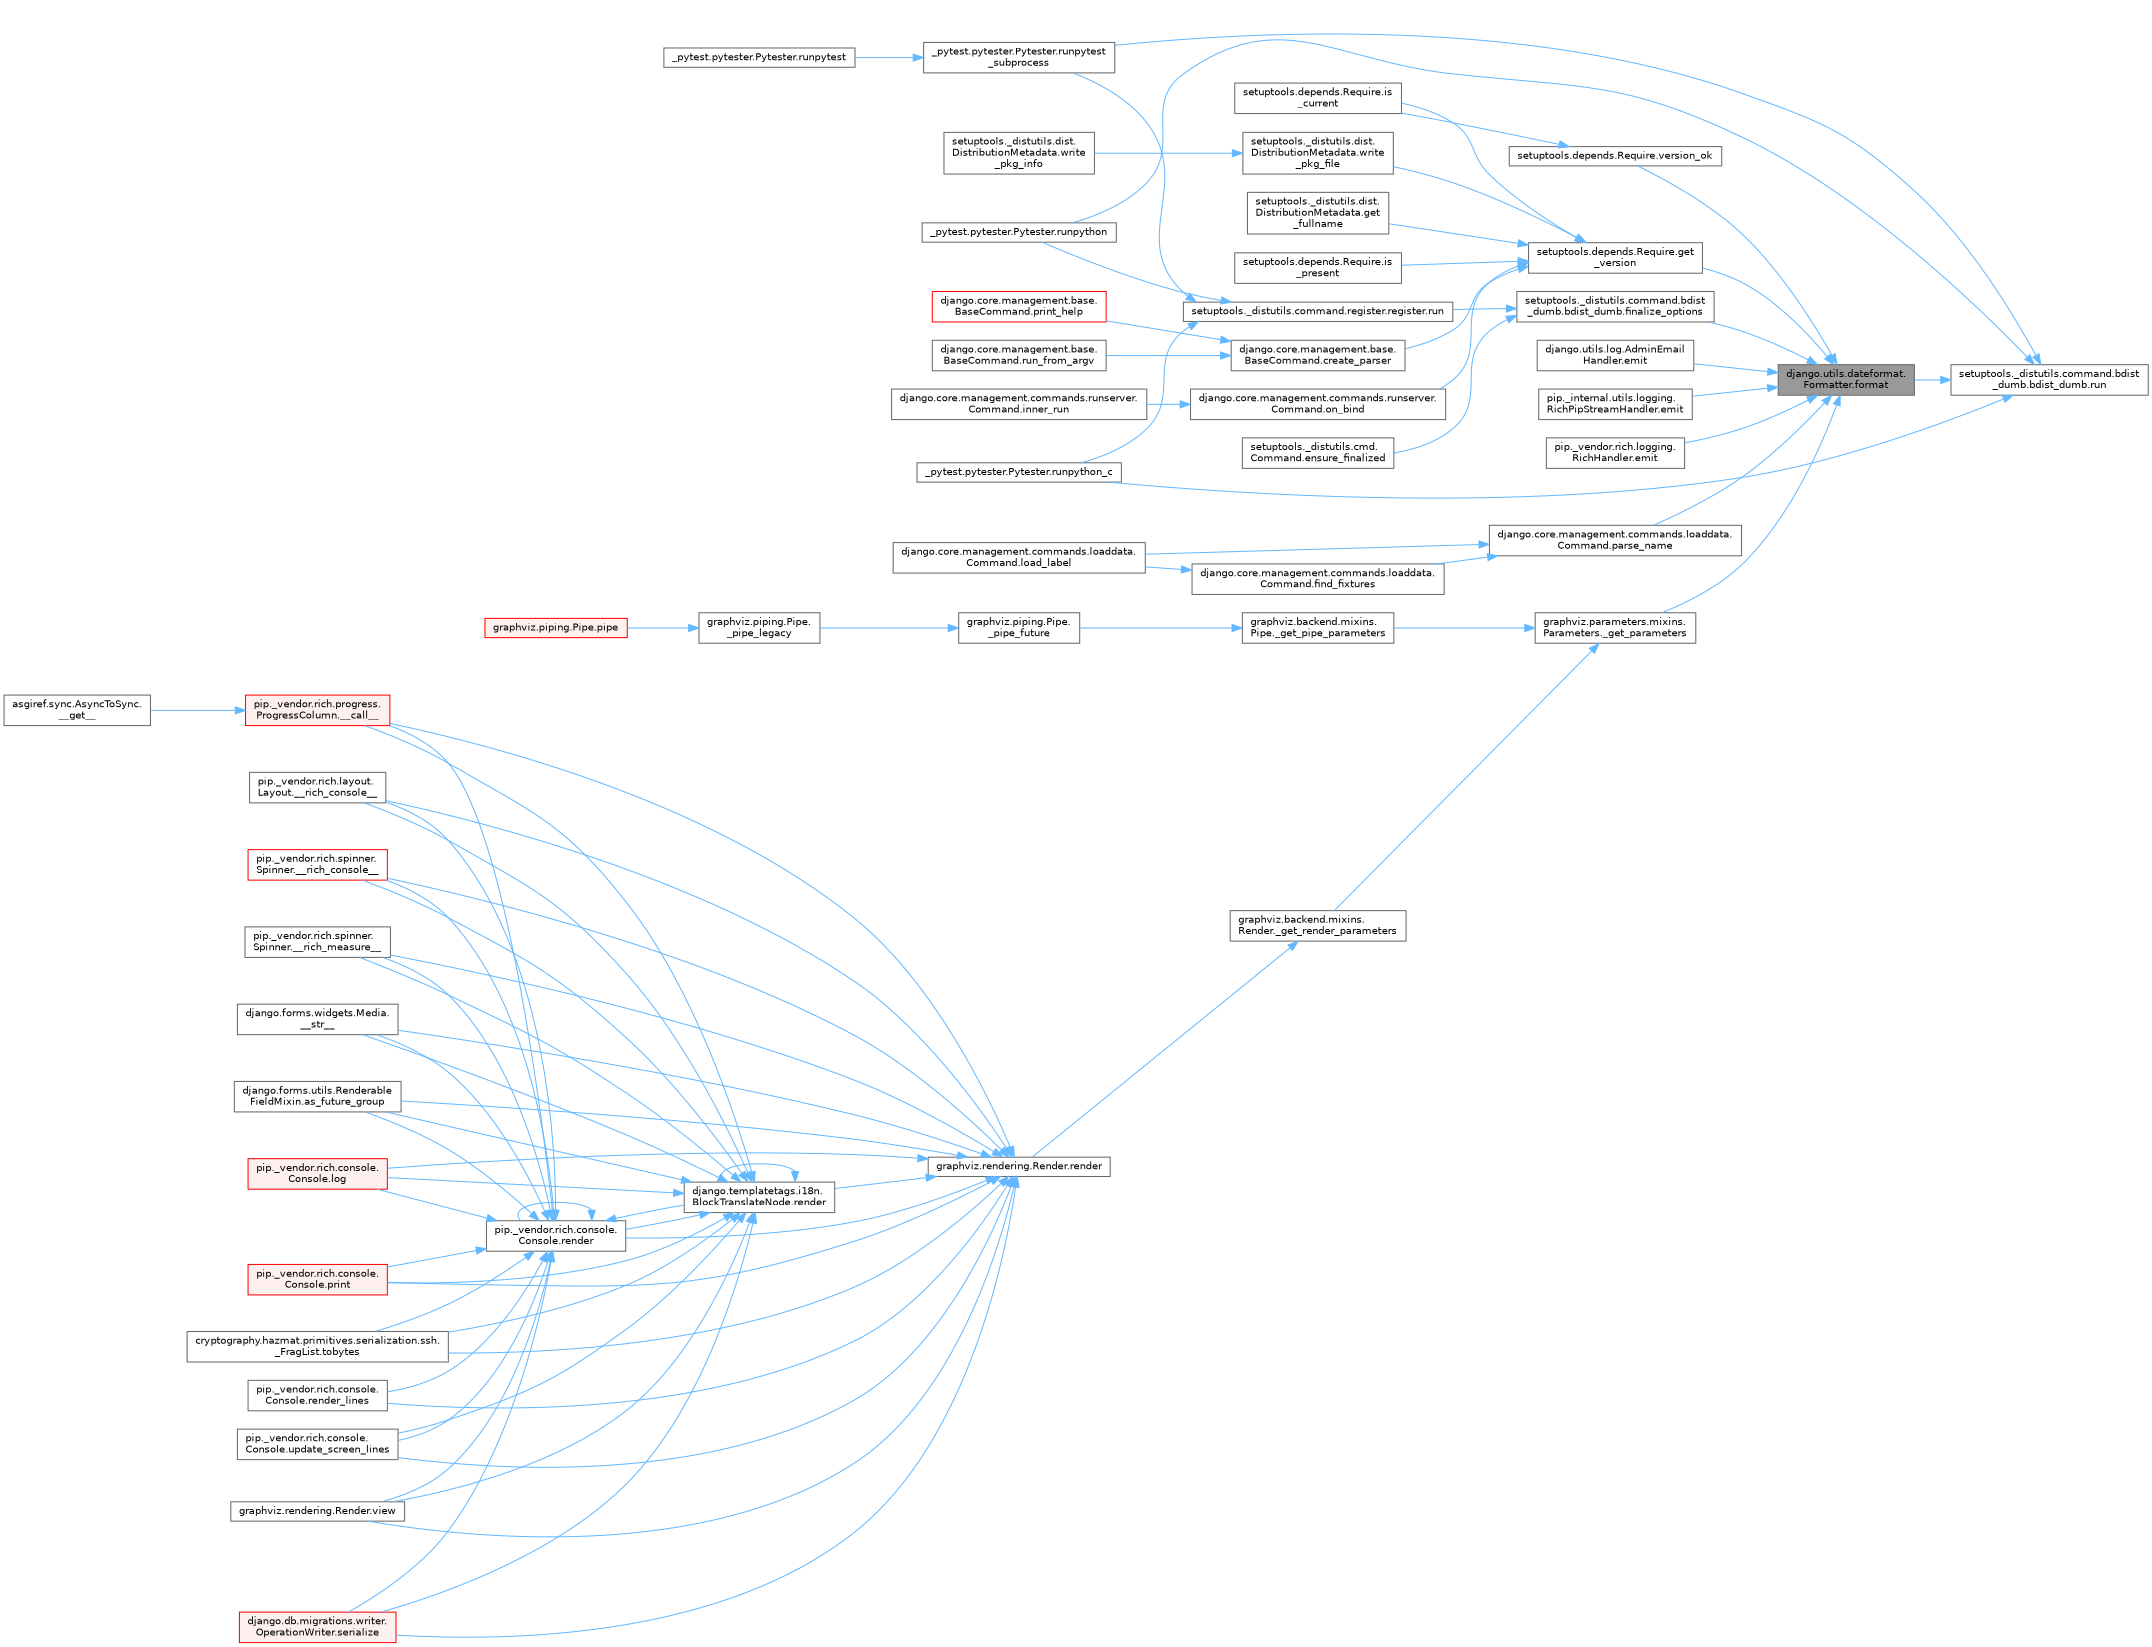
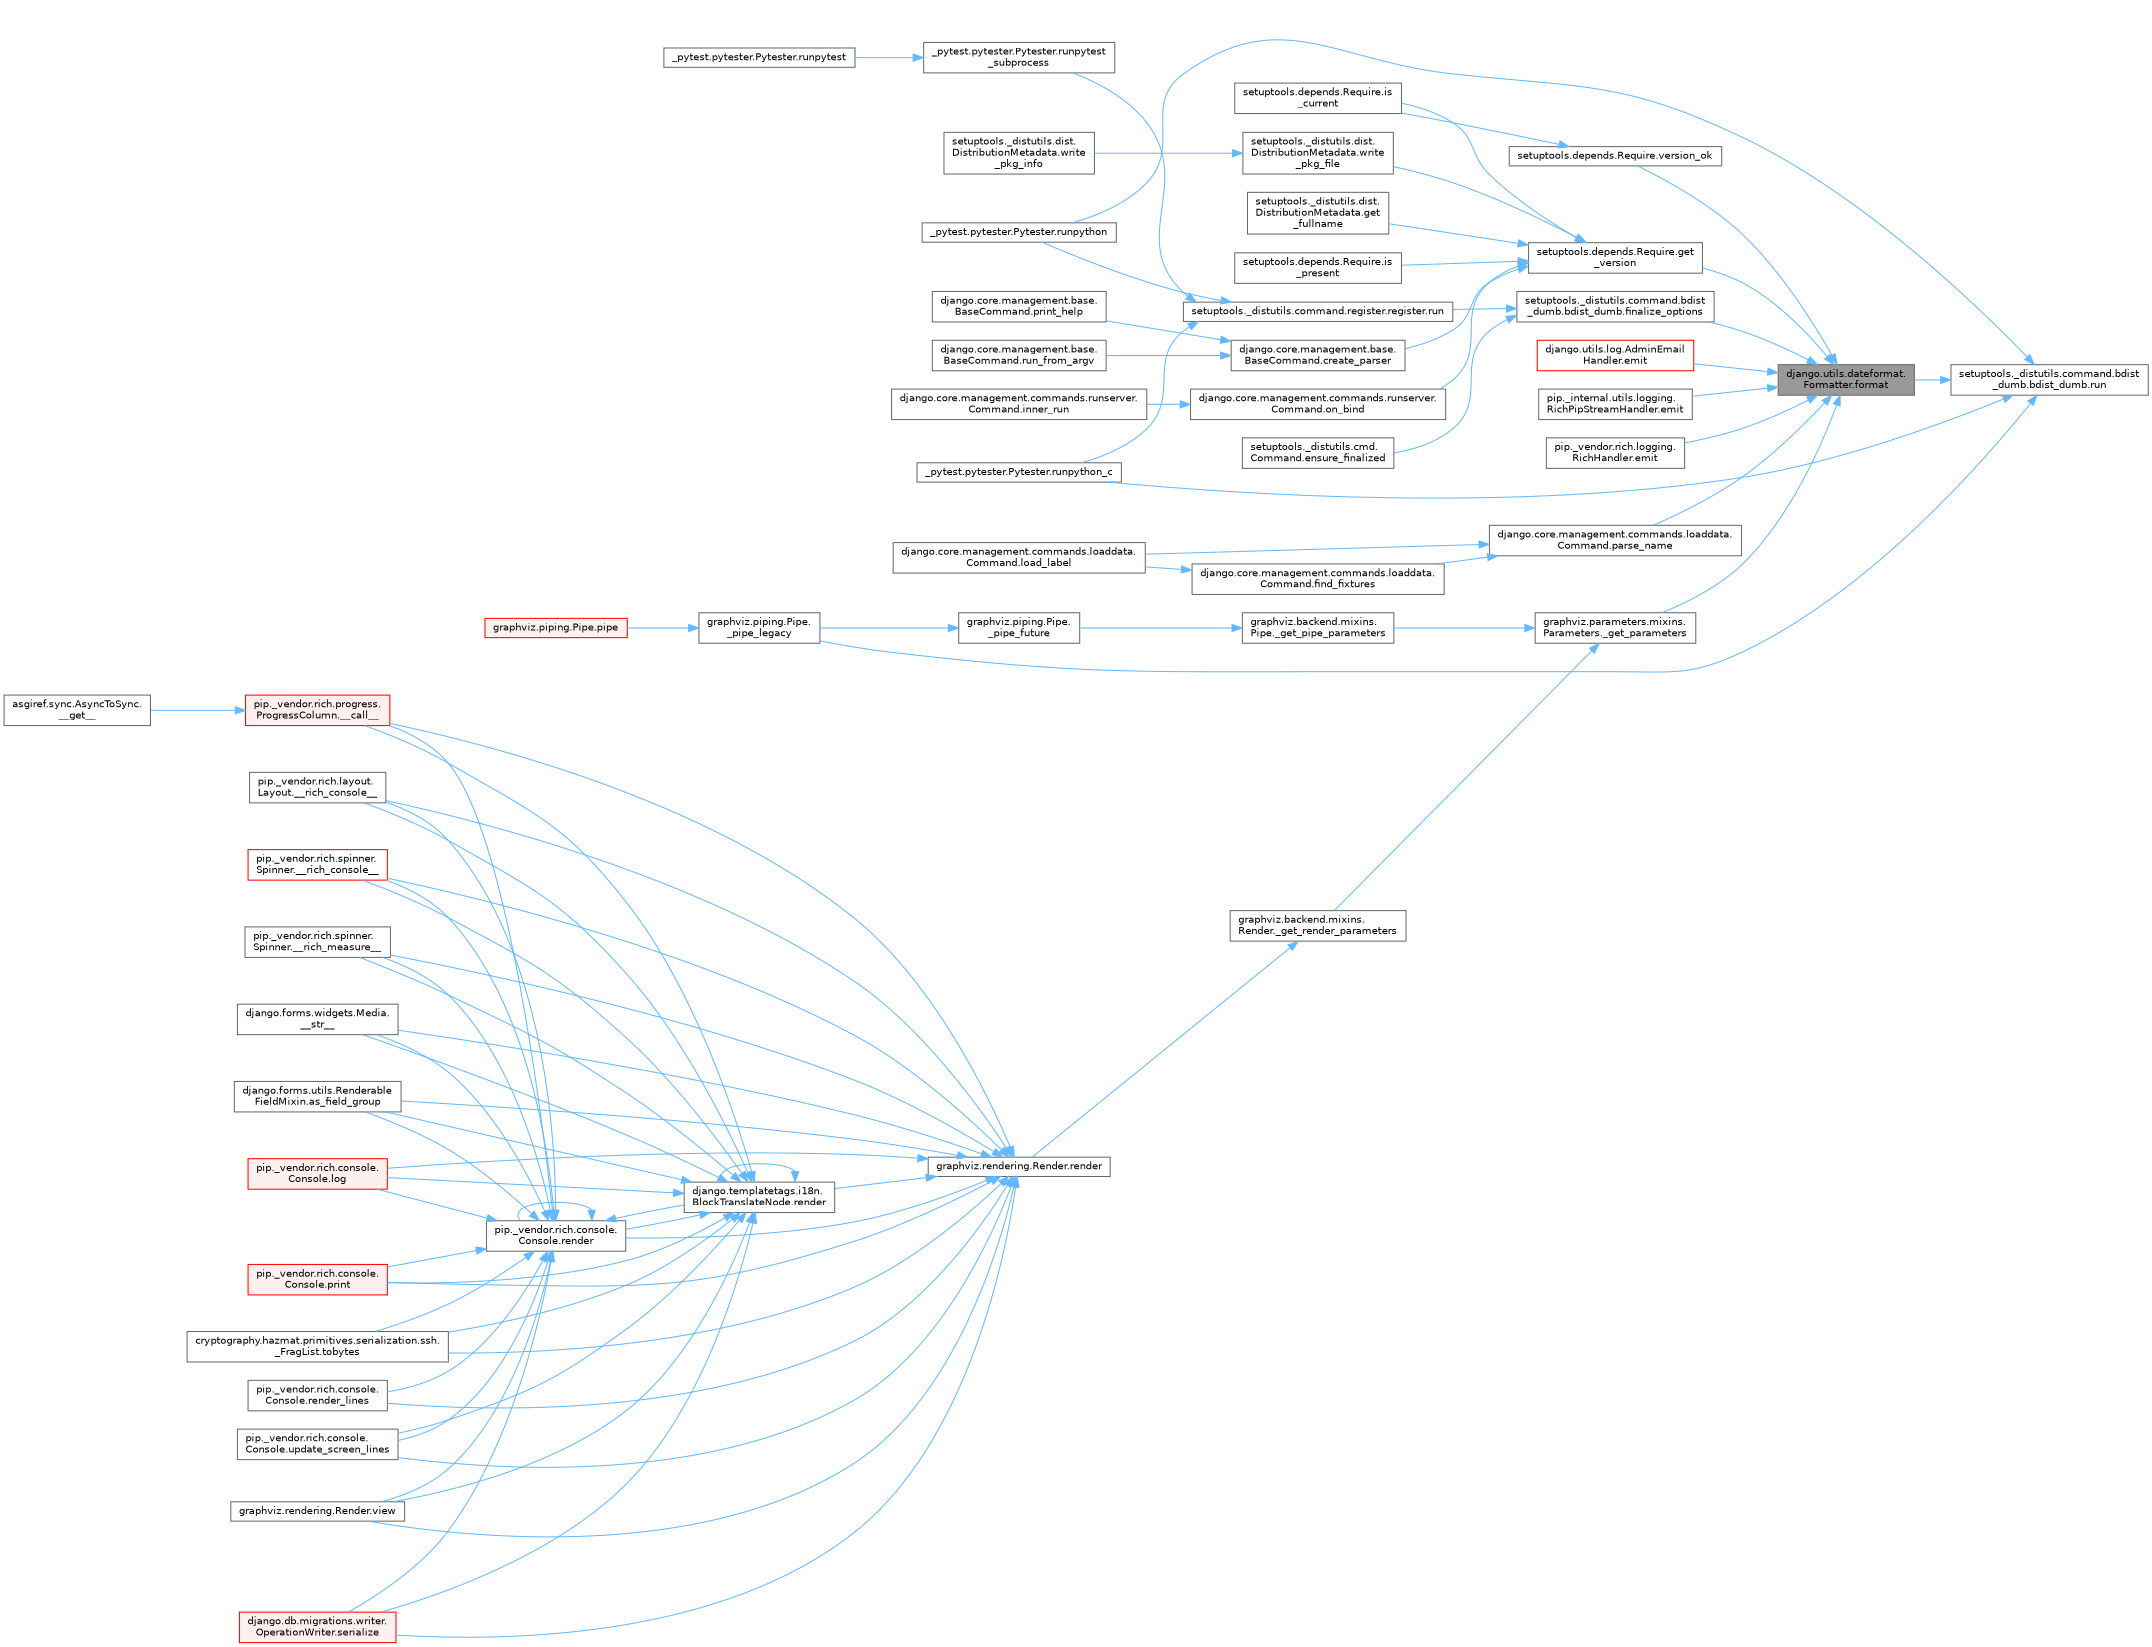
(1632, 63) -> (1473, 672)
(1019, 307) -> (1019, 307)
(1615, 356) -> (1615, 356)
(318, 1097) -> (318, 1097)
